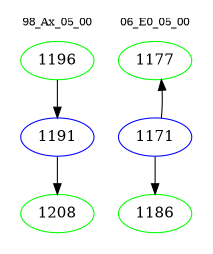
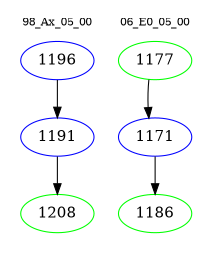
(57, 61) -> (57, 61)
(162, 104) -> (148, 93)
